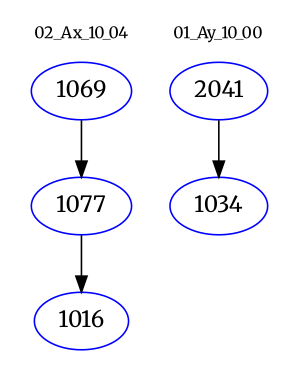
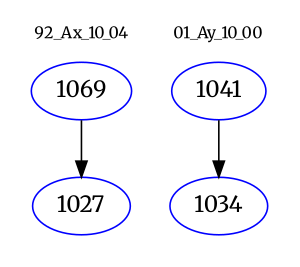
(81, 34) -> (81, 34)
(219, 91) -> (219, 91)
(81, 206) -> (81, 206)
(81, 321) -> none
